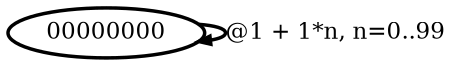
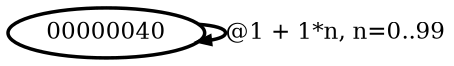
(106, 33) -> (106, 33)
